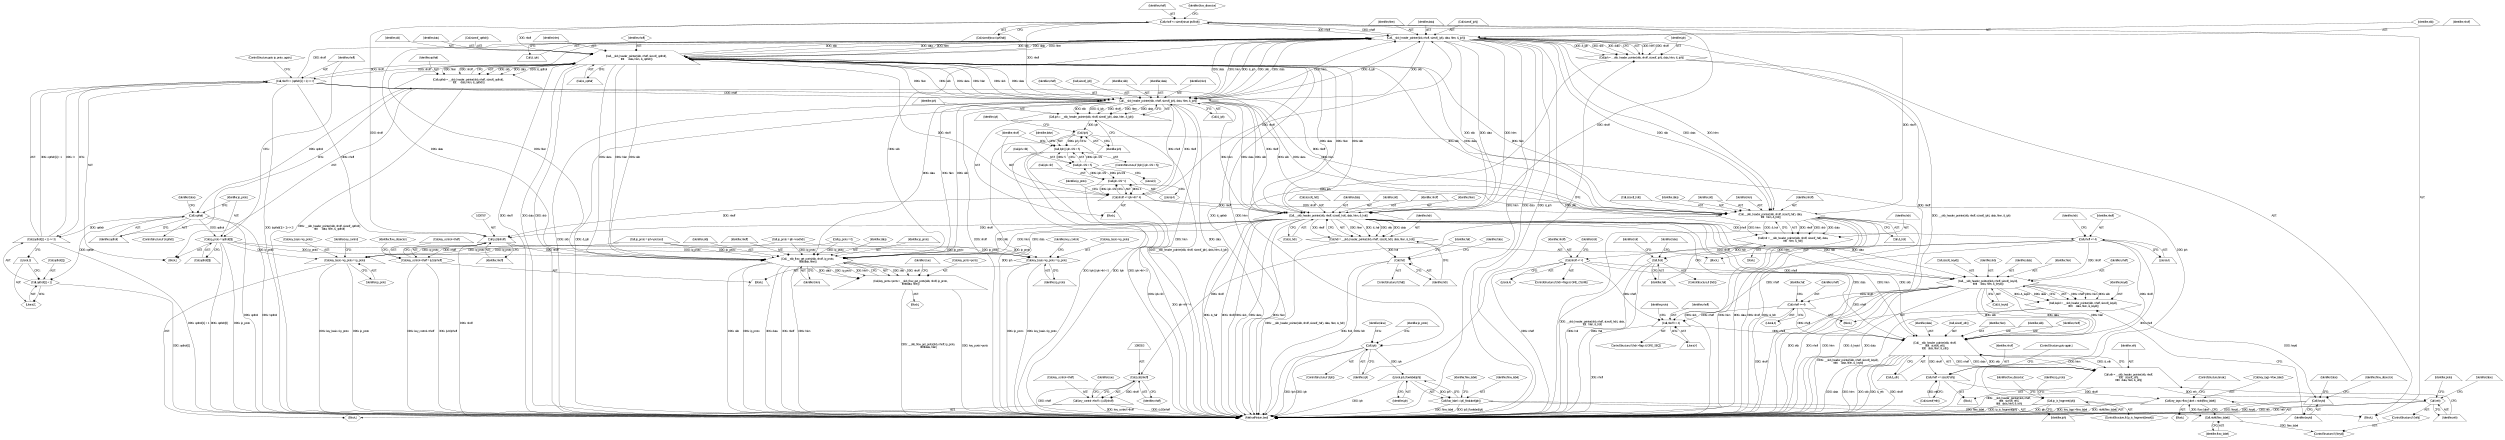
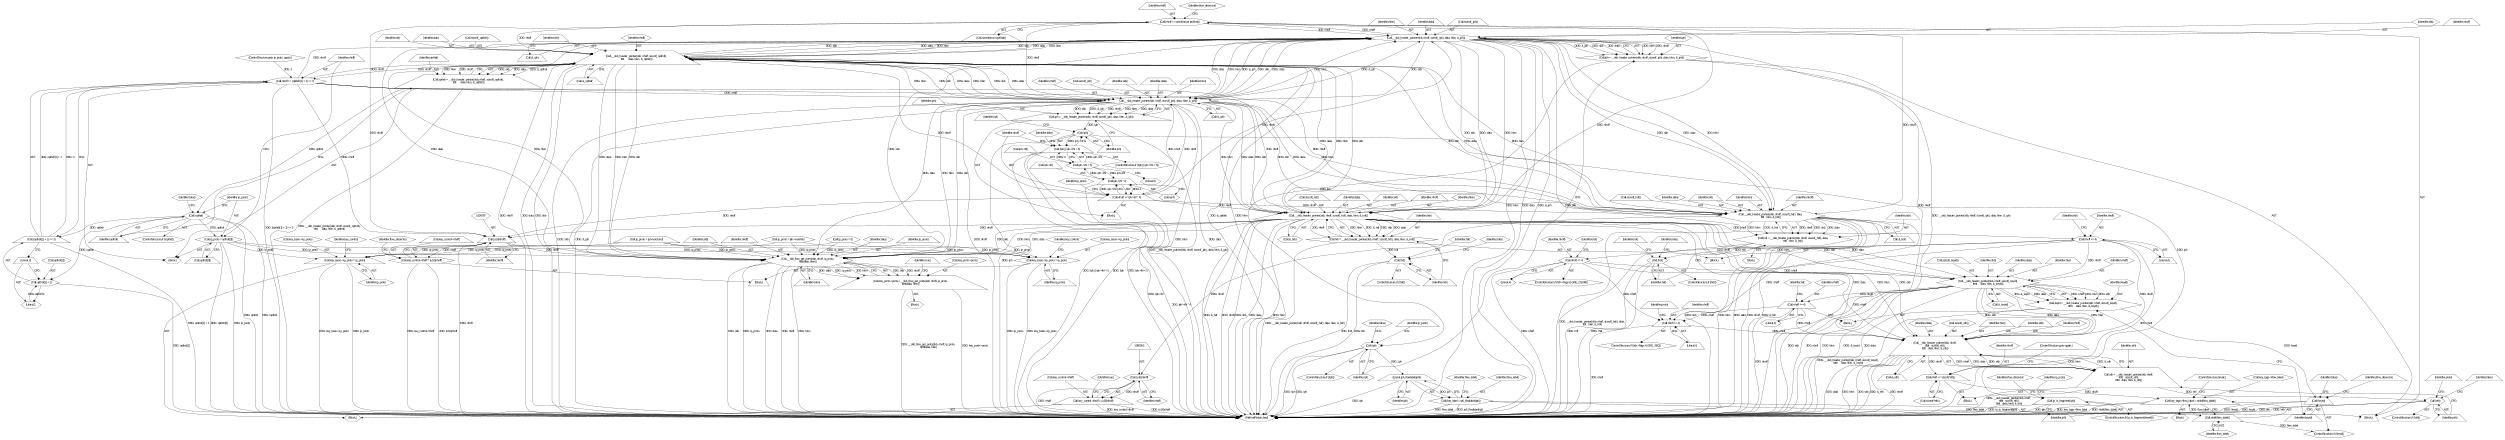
(288, 70) -> (288, 70)
(34, 294) -> (34, 294)
(1933, 392) -> (1933, 392)
(2369, 426) -> (2325, 416)
